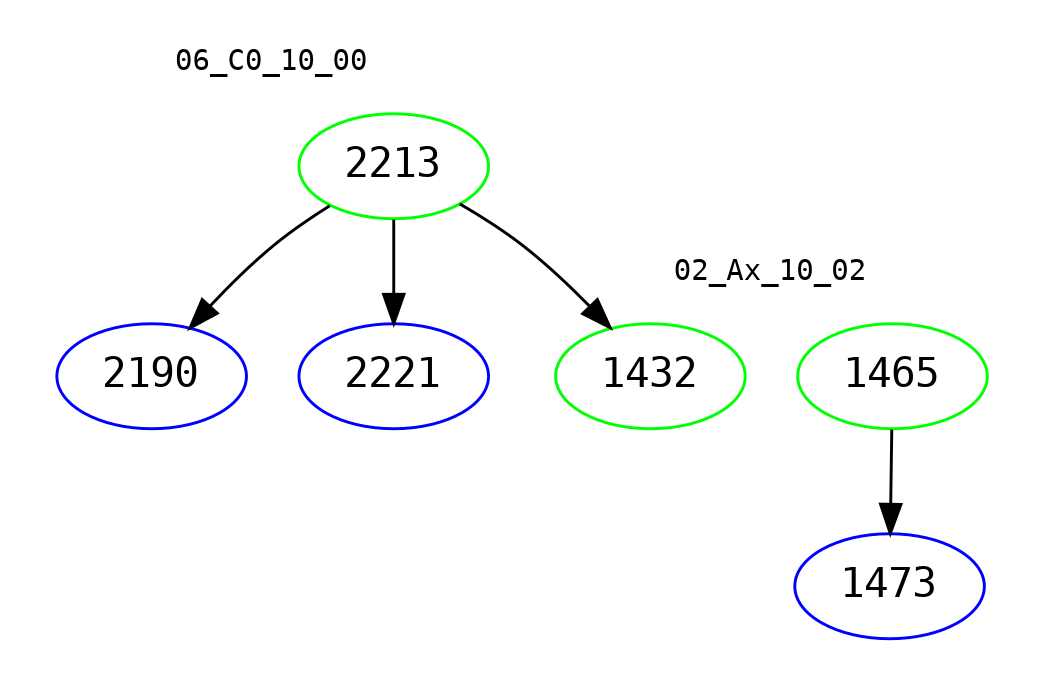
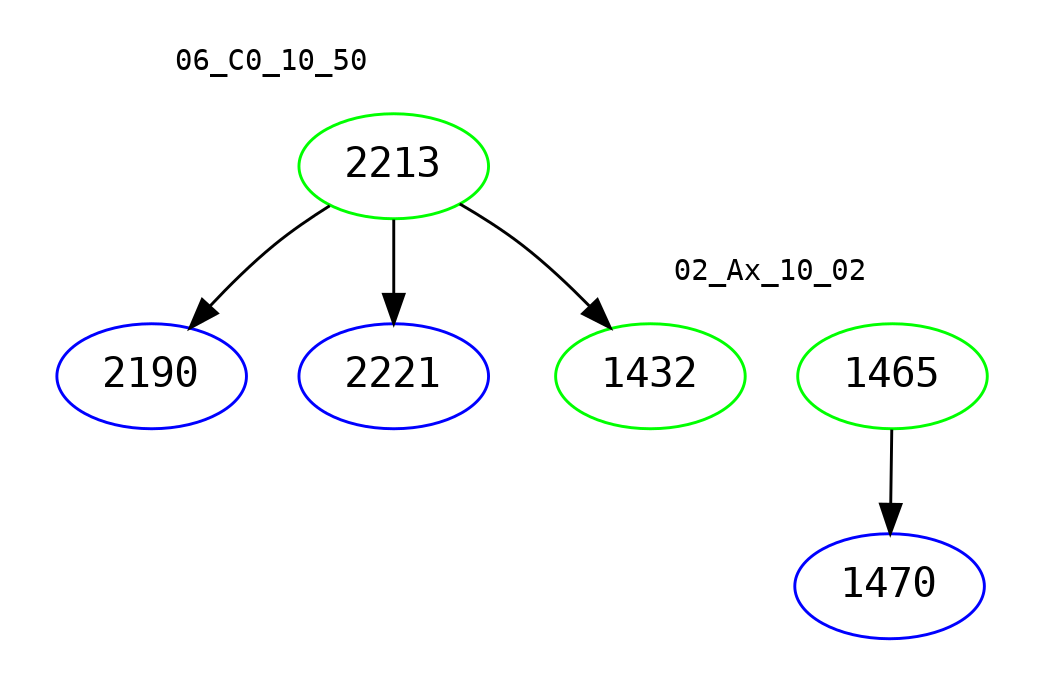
(273, 63) -> (273, 63)
(890, 586) -> (890, 586)
